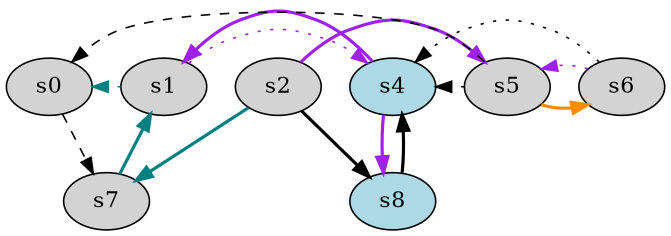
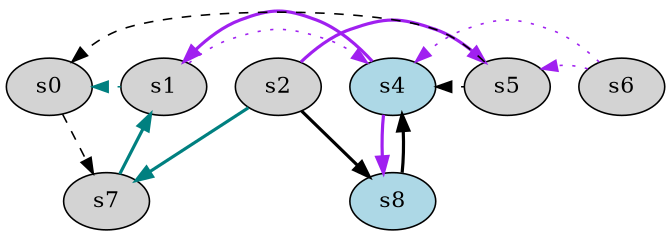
(516, 21) -> (516, 21)
(556, 108) -> none
